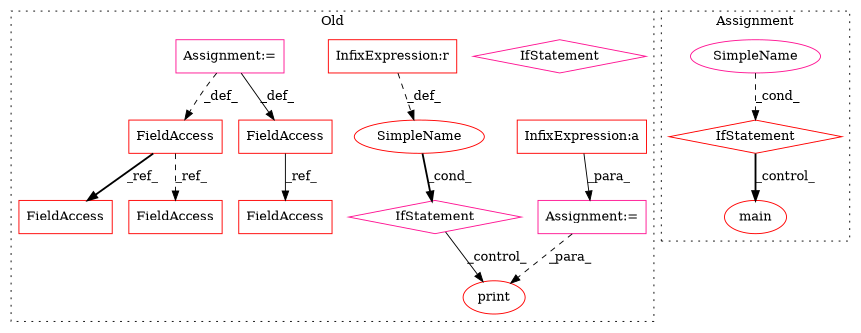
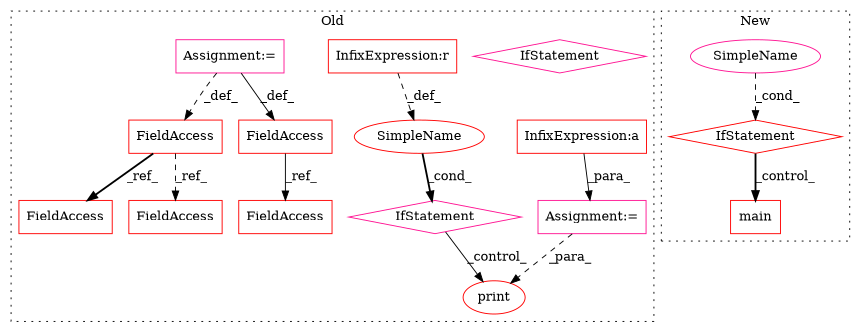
(756, 22) -> (756, 22)
(756, 217) -> (756, 217)
